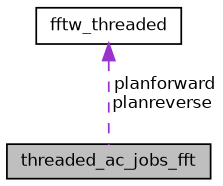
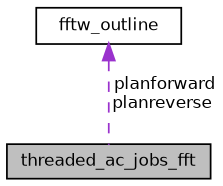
(109, 26) -> (109, 26)
